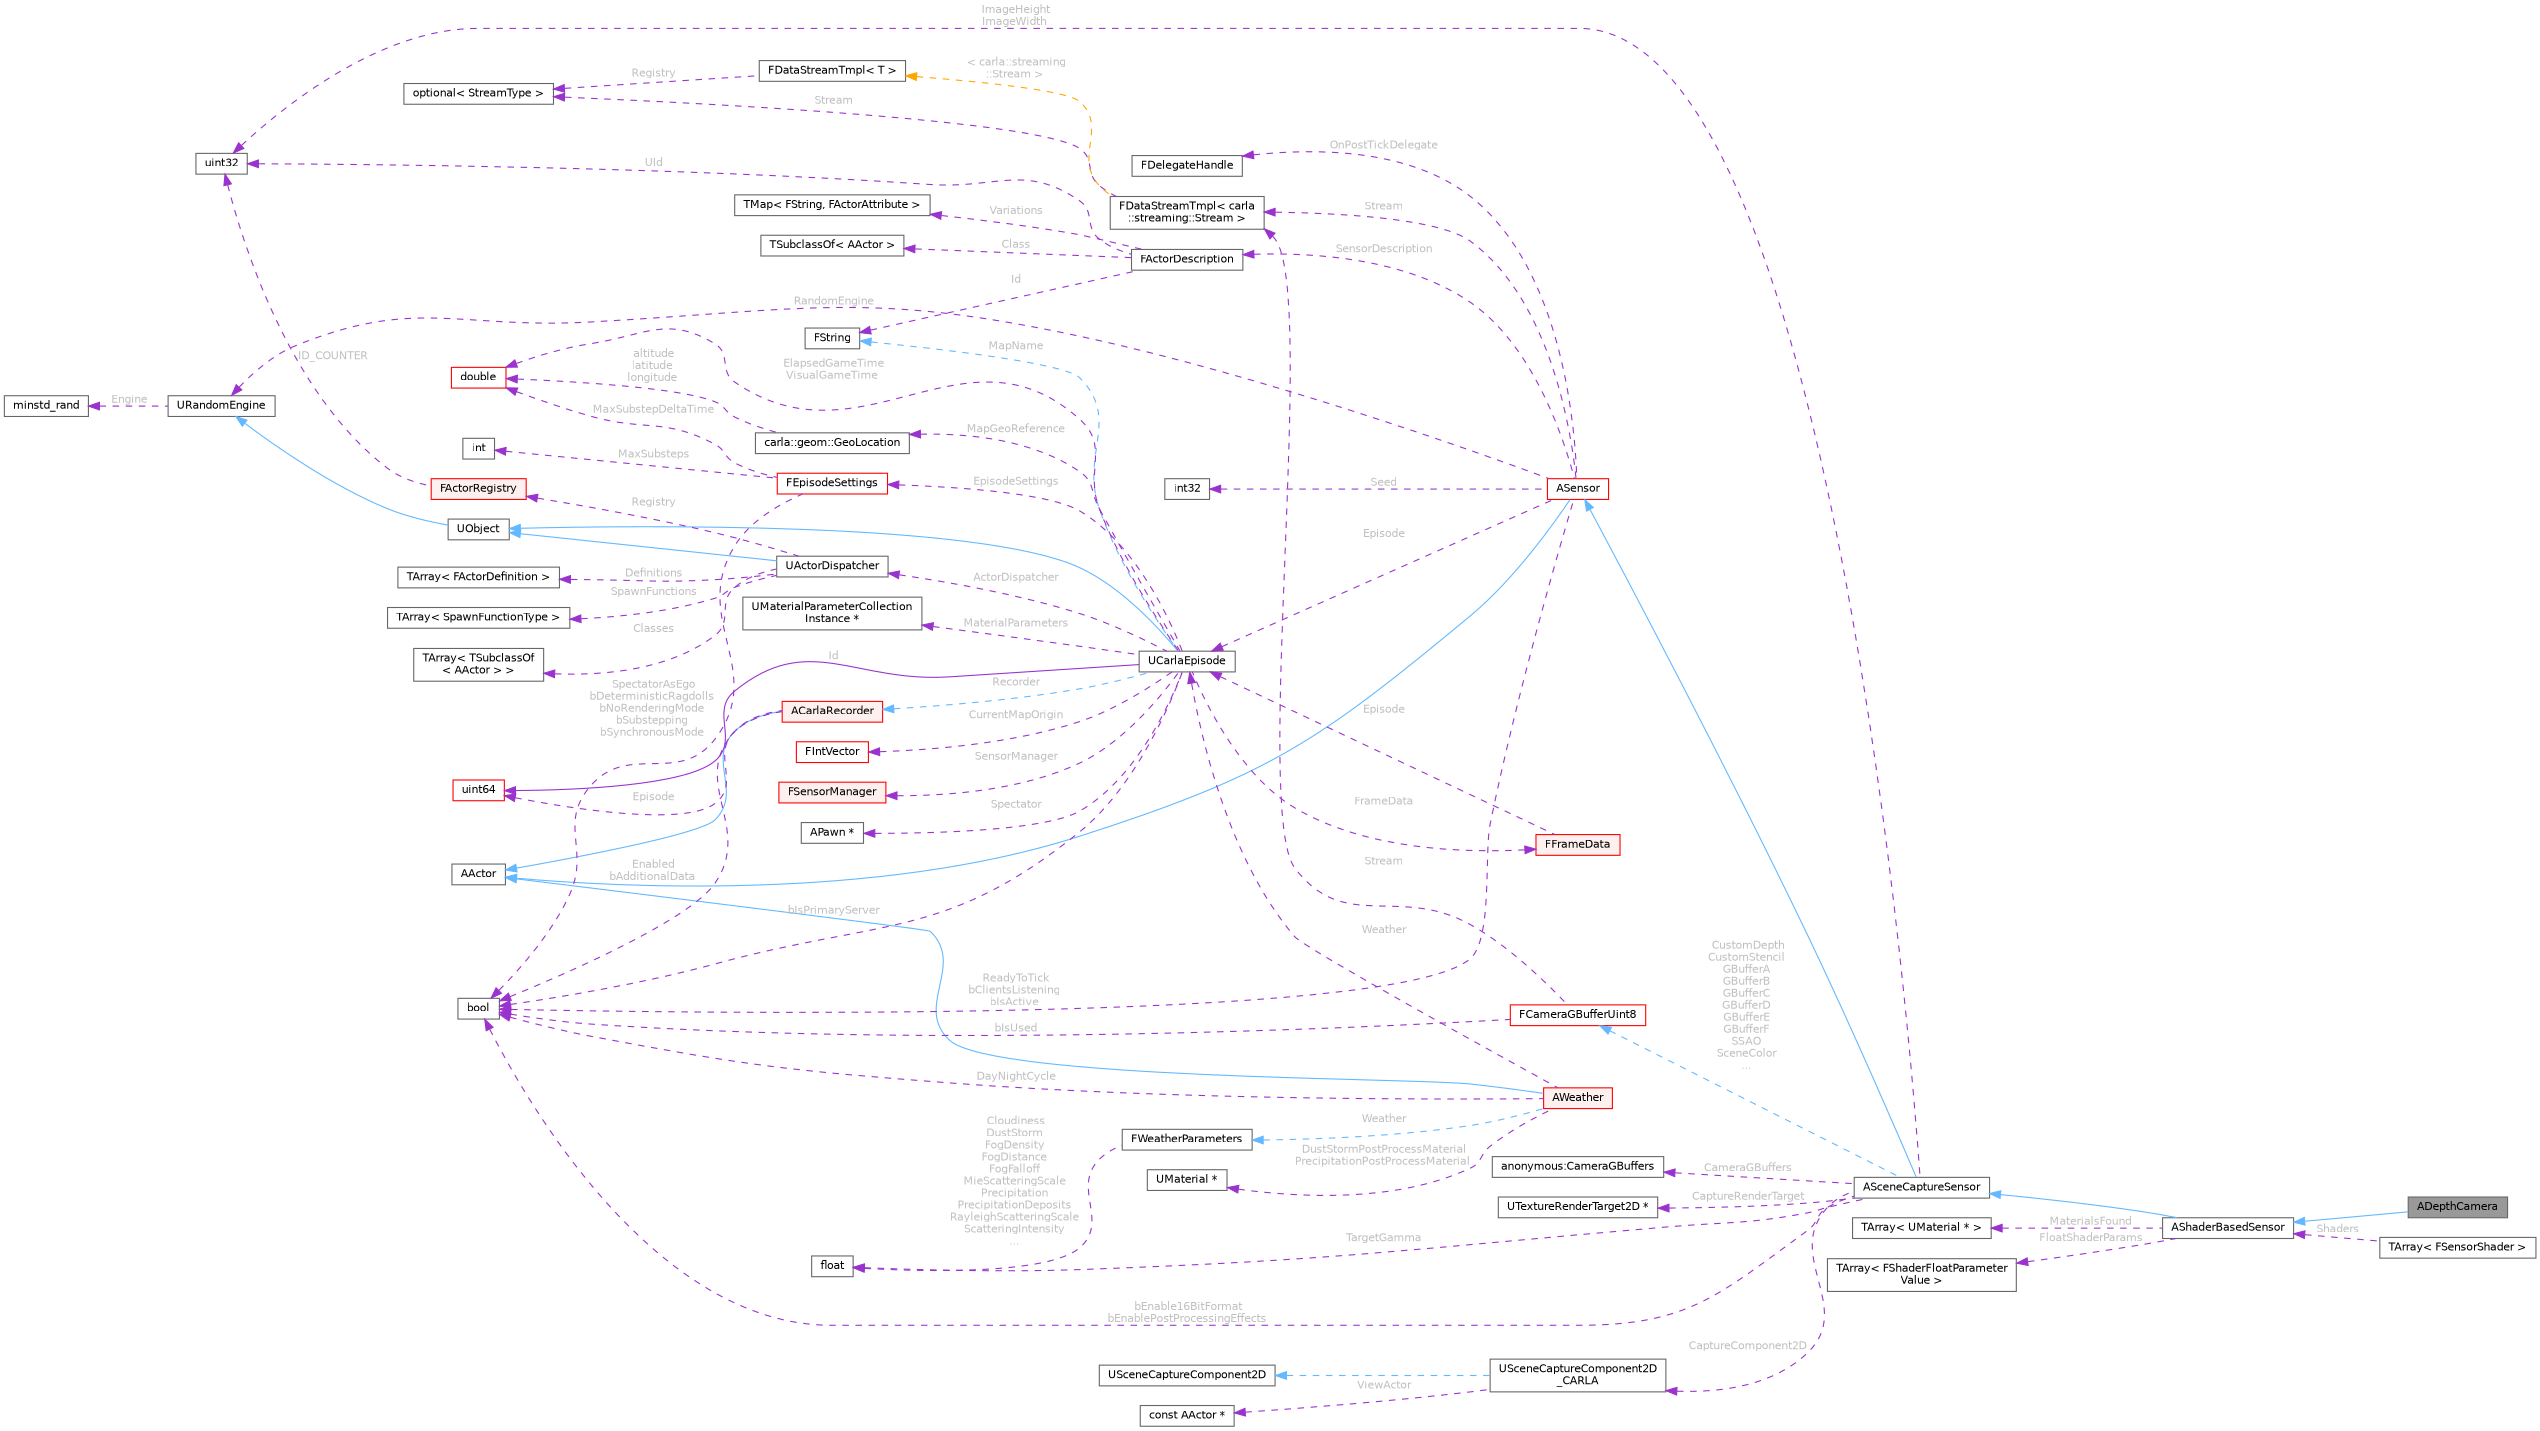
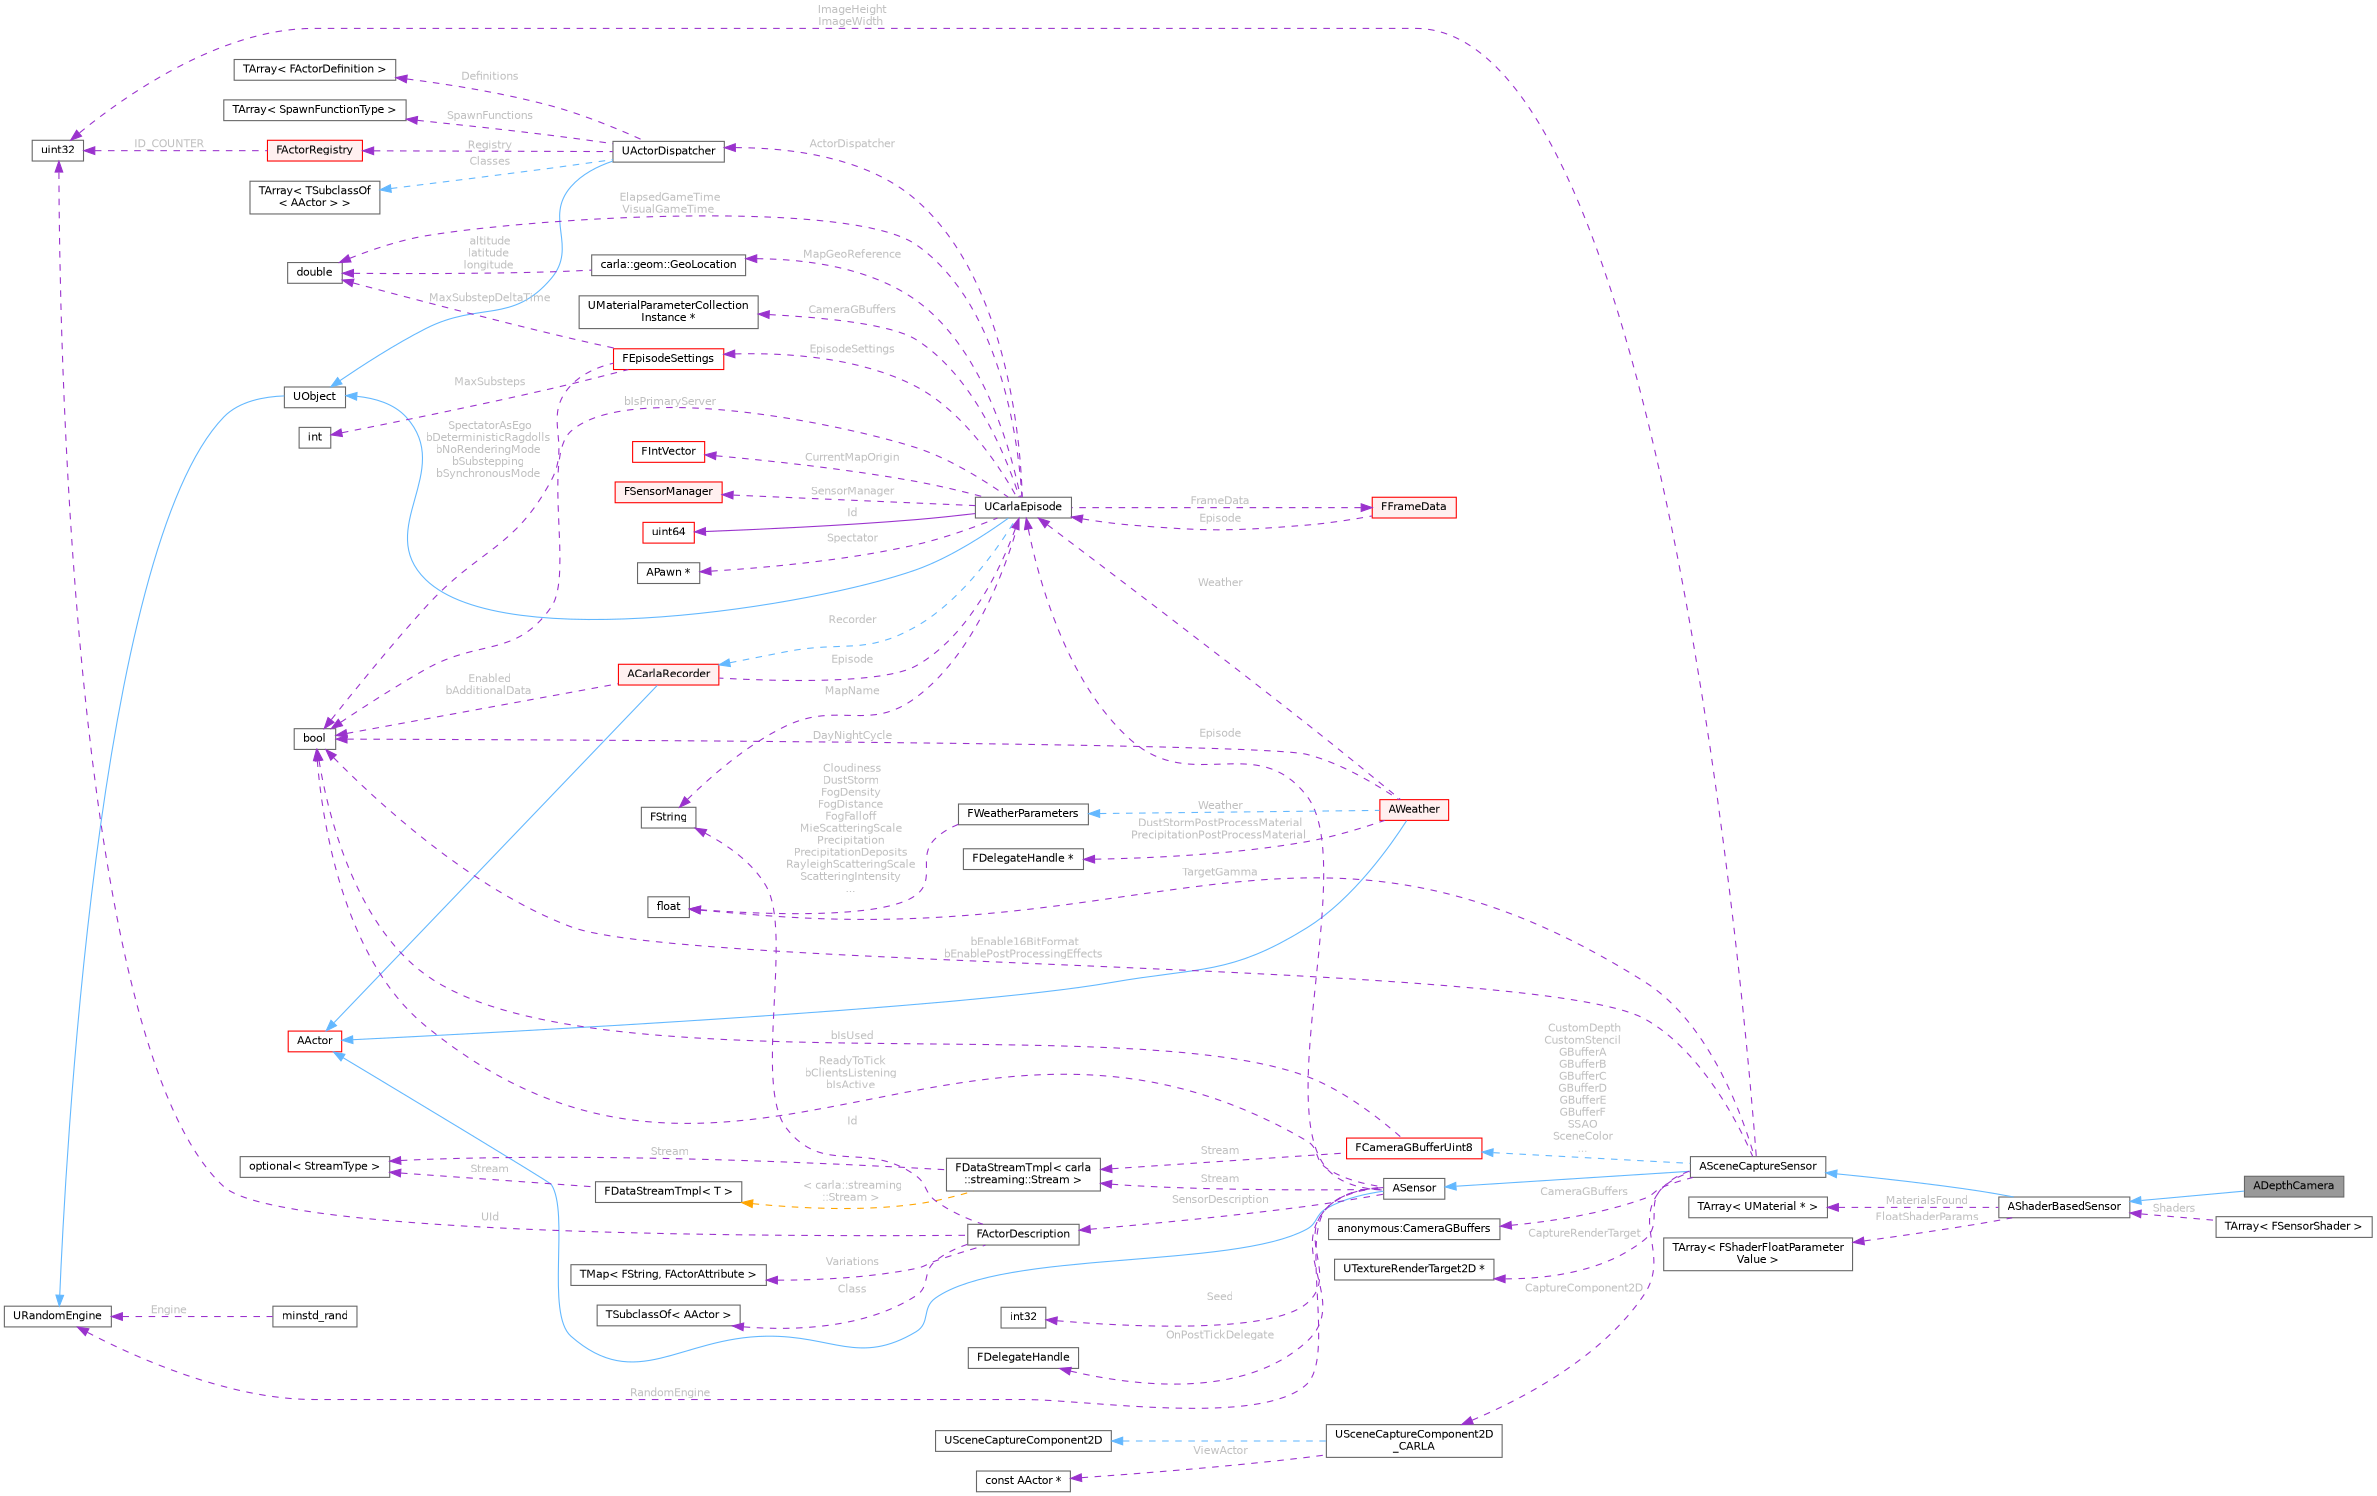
(652, 74) -> (489, 1170)
(479, 378) -> (315, 273)
(134, 406) -> (198, 1317)
(1098, 416) -> (895, 709)
(1578, 489) -> (1414, 1189)
(1015, 624) -> (851, 311)
(686, 652) -> (502, 175)
(681, 814) -> (904, 671)
(479, 874) -> (315, 1041)
(1187, 1180) -> (1023, 859)
